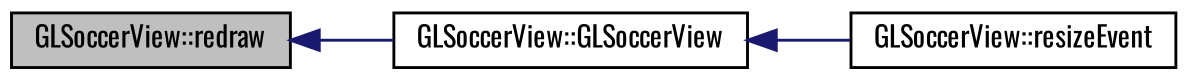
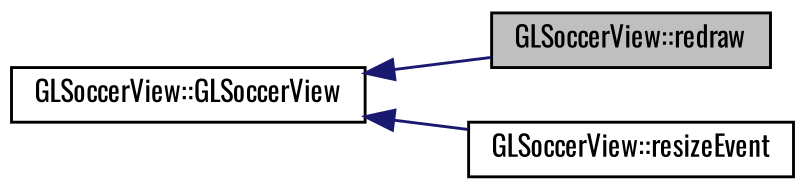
(357, 40) -> (443, 63)
